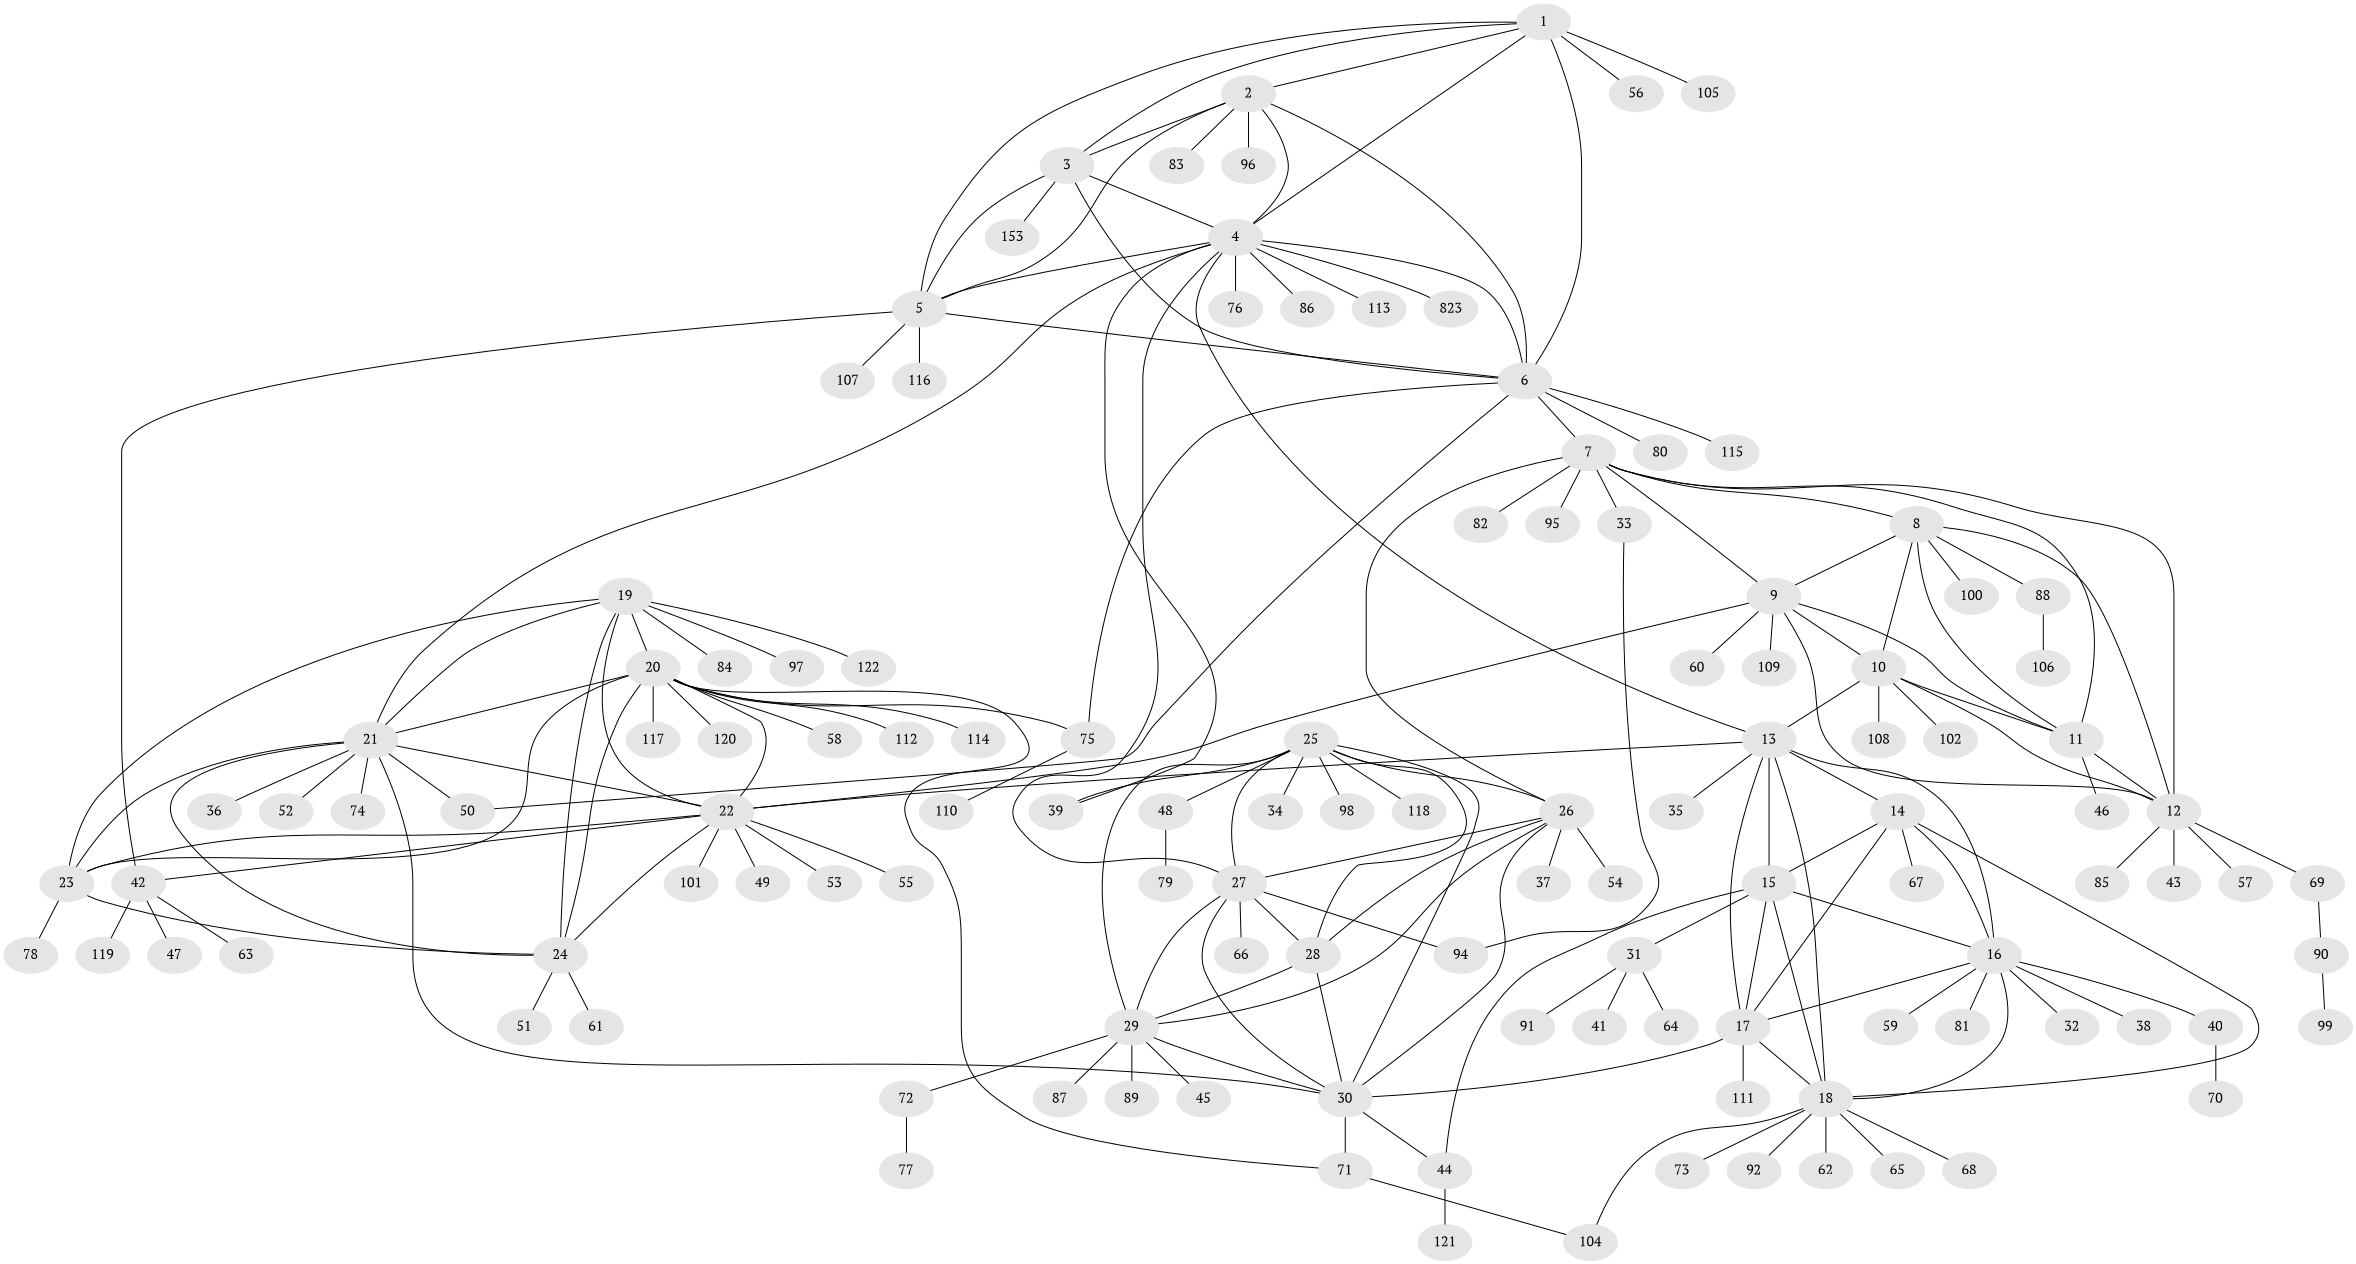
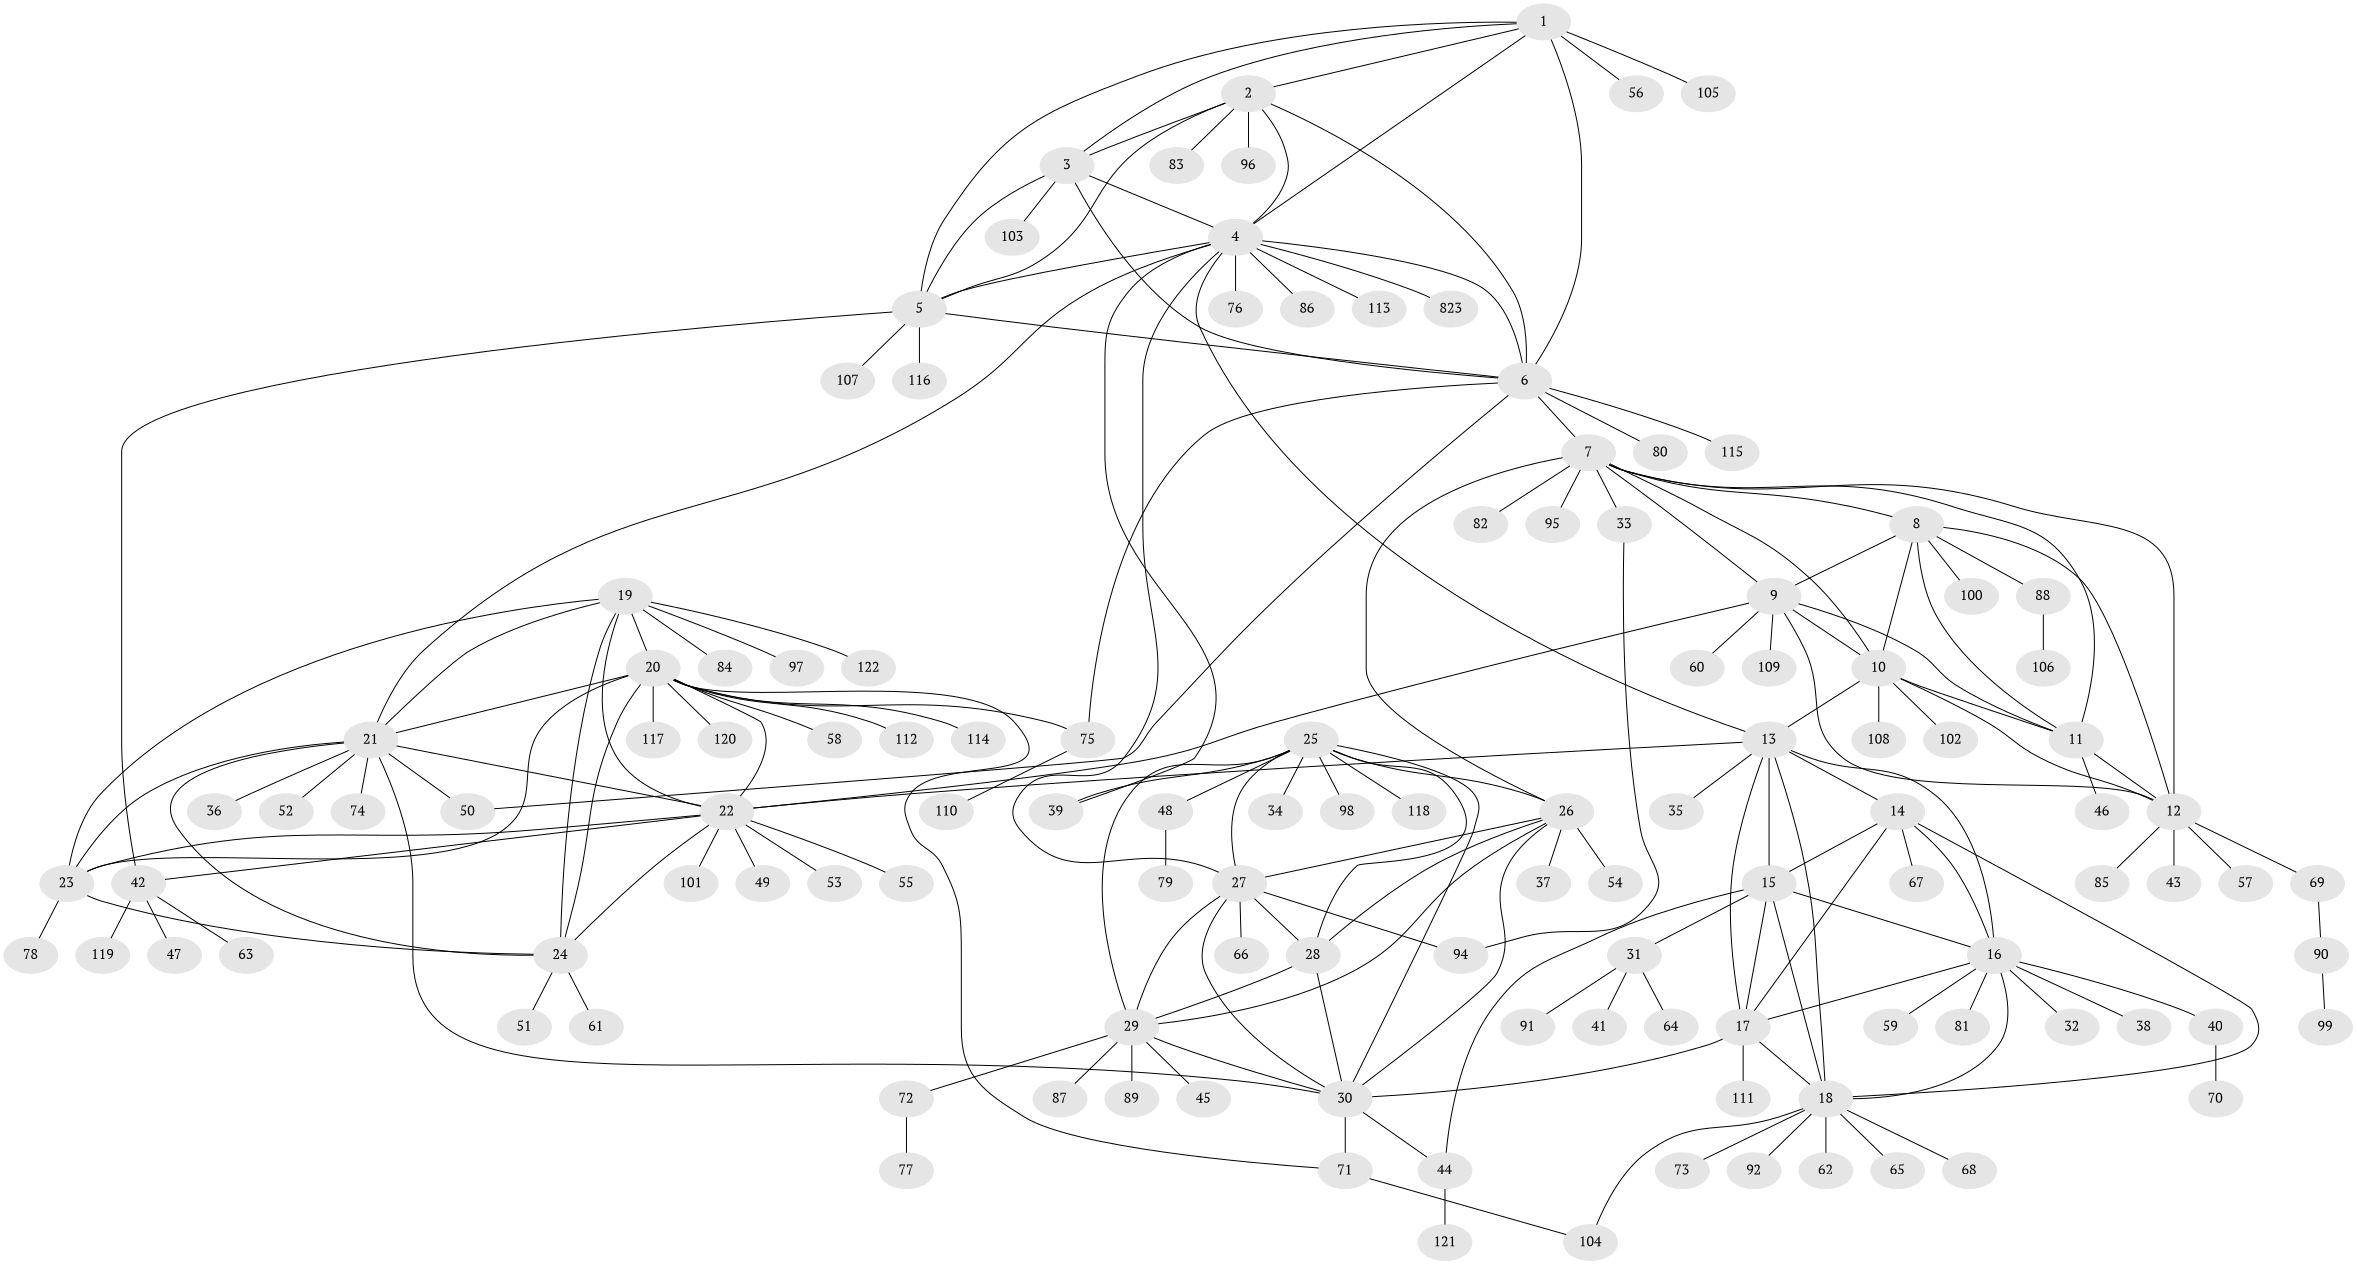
(1012, 237) -> (1012, 237)
none -> (1755, 538)
